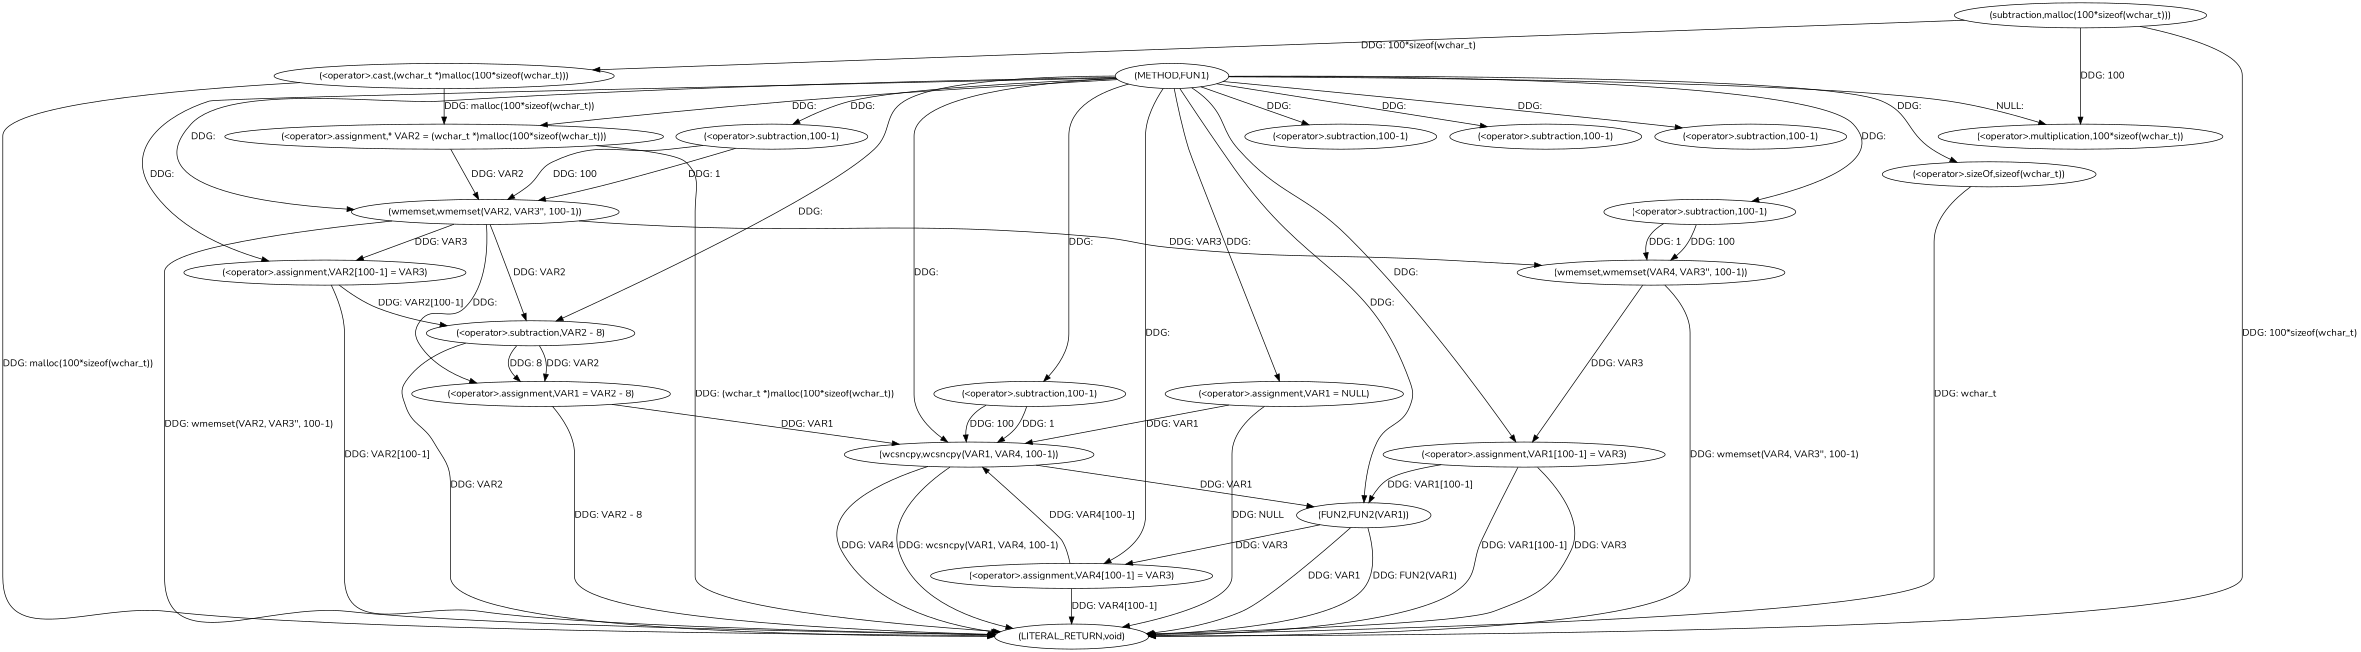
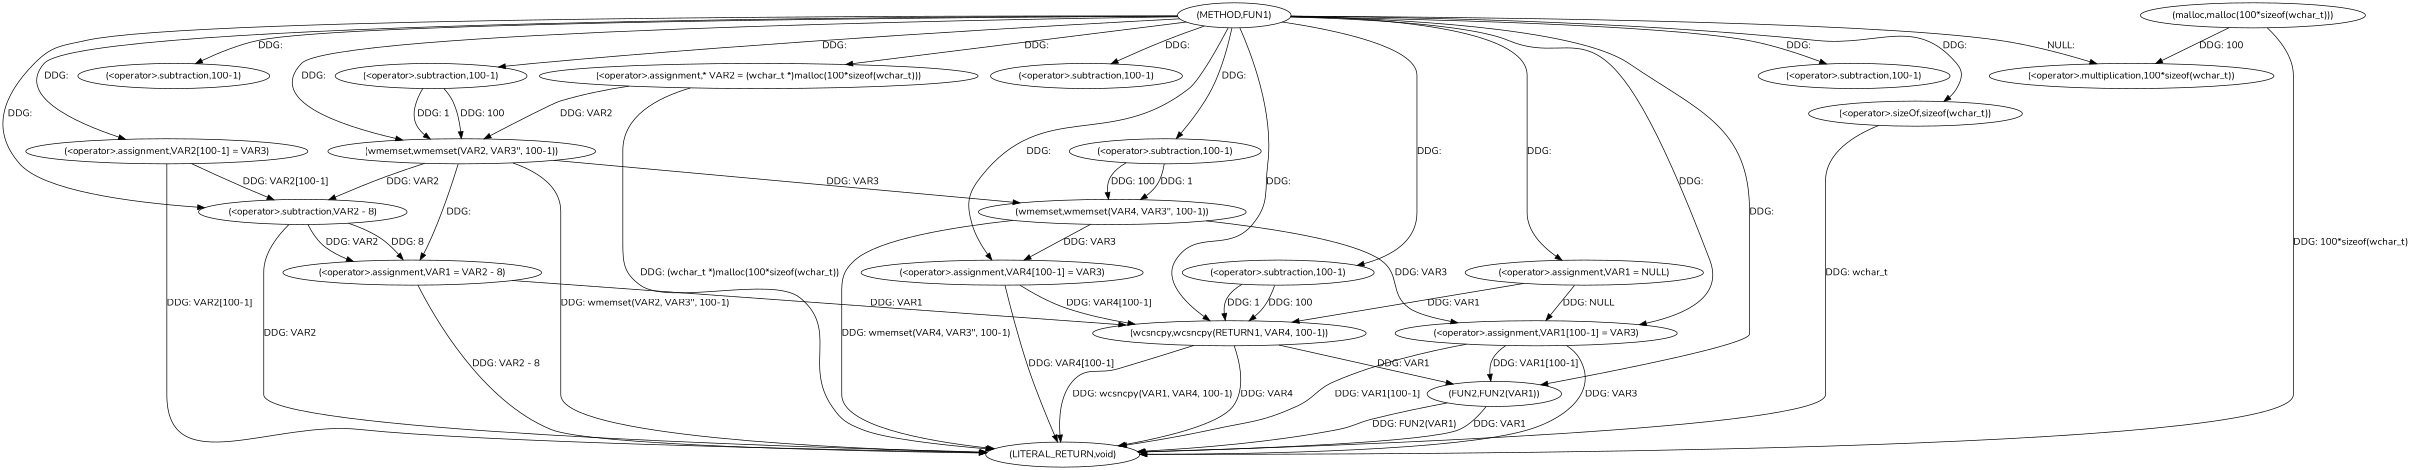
(2081, 15) -> (2253, 15)
(444, 76) -> none
(409, 241) -> none
(969, 455) -> (1229, 333)
(1232, 537) -> (1563, 300)
(1226, 544) -> (1060, 241)
